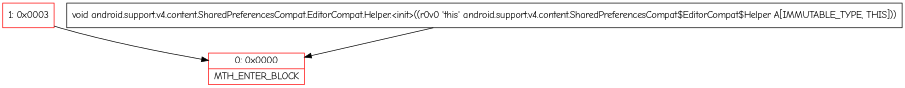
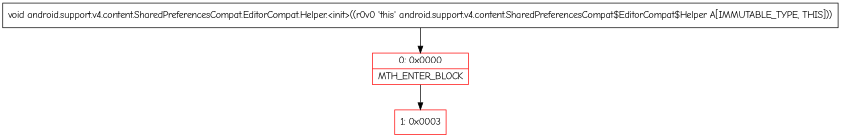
(127, 45) -> (420, 94)
